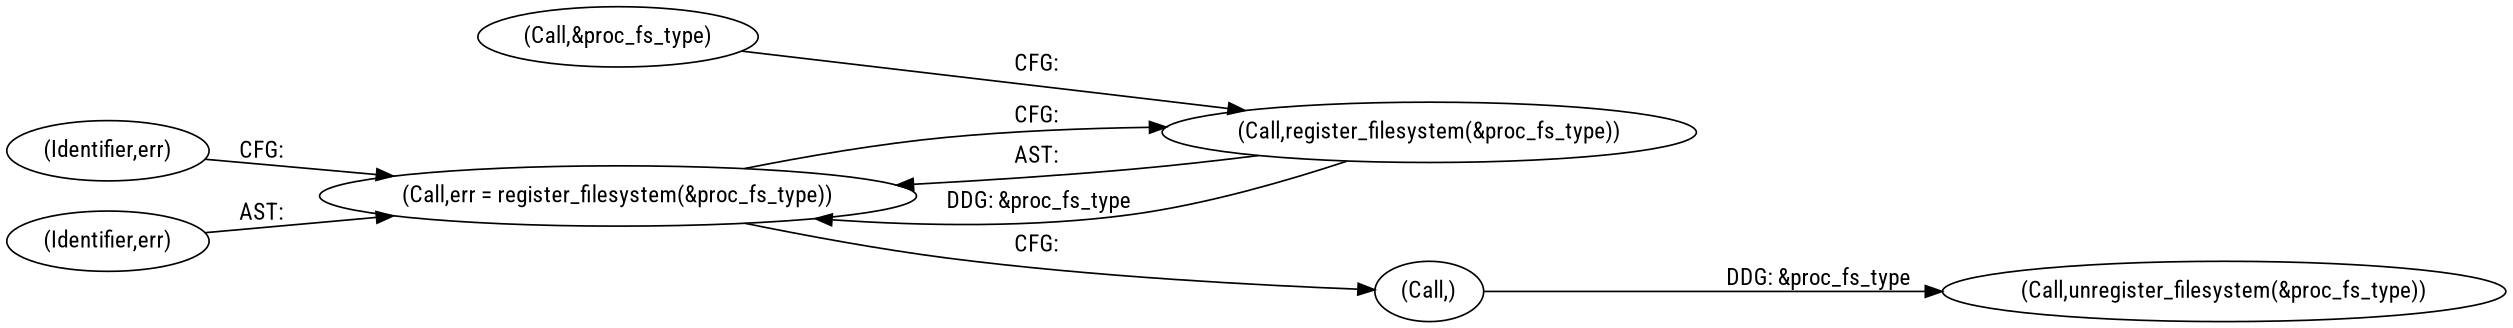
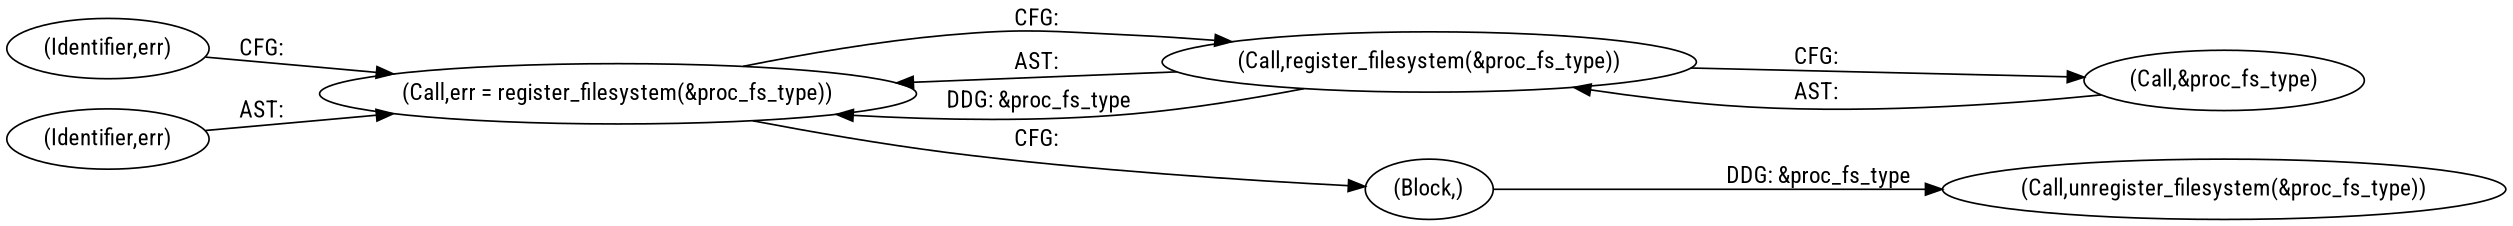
(1039, 64) -> (1819, 93)
none -> (1879, 72)
(1429, 291) -> (1429, 189)
